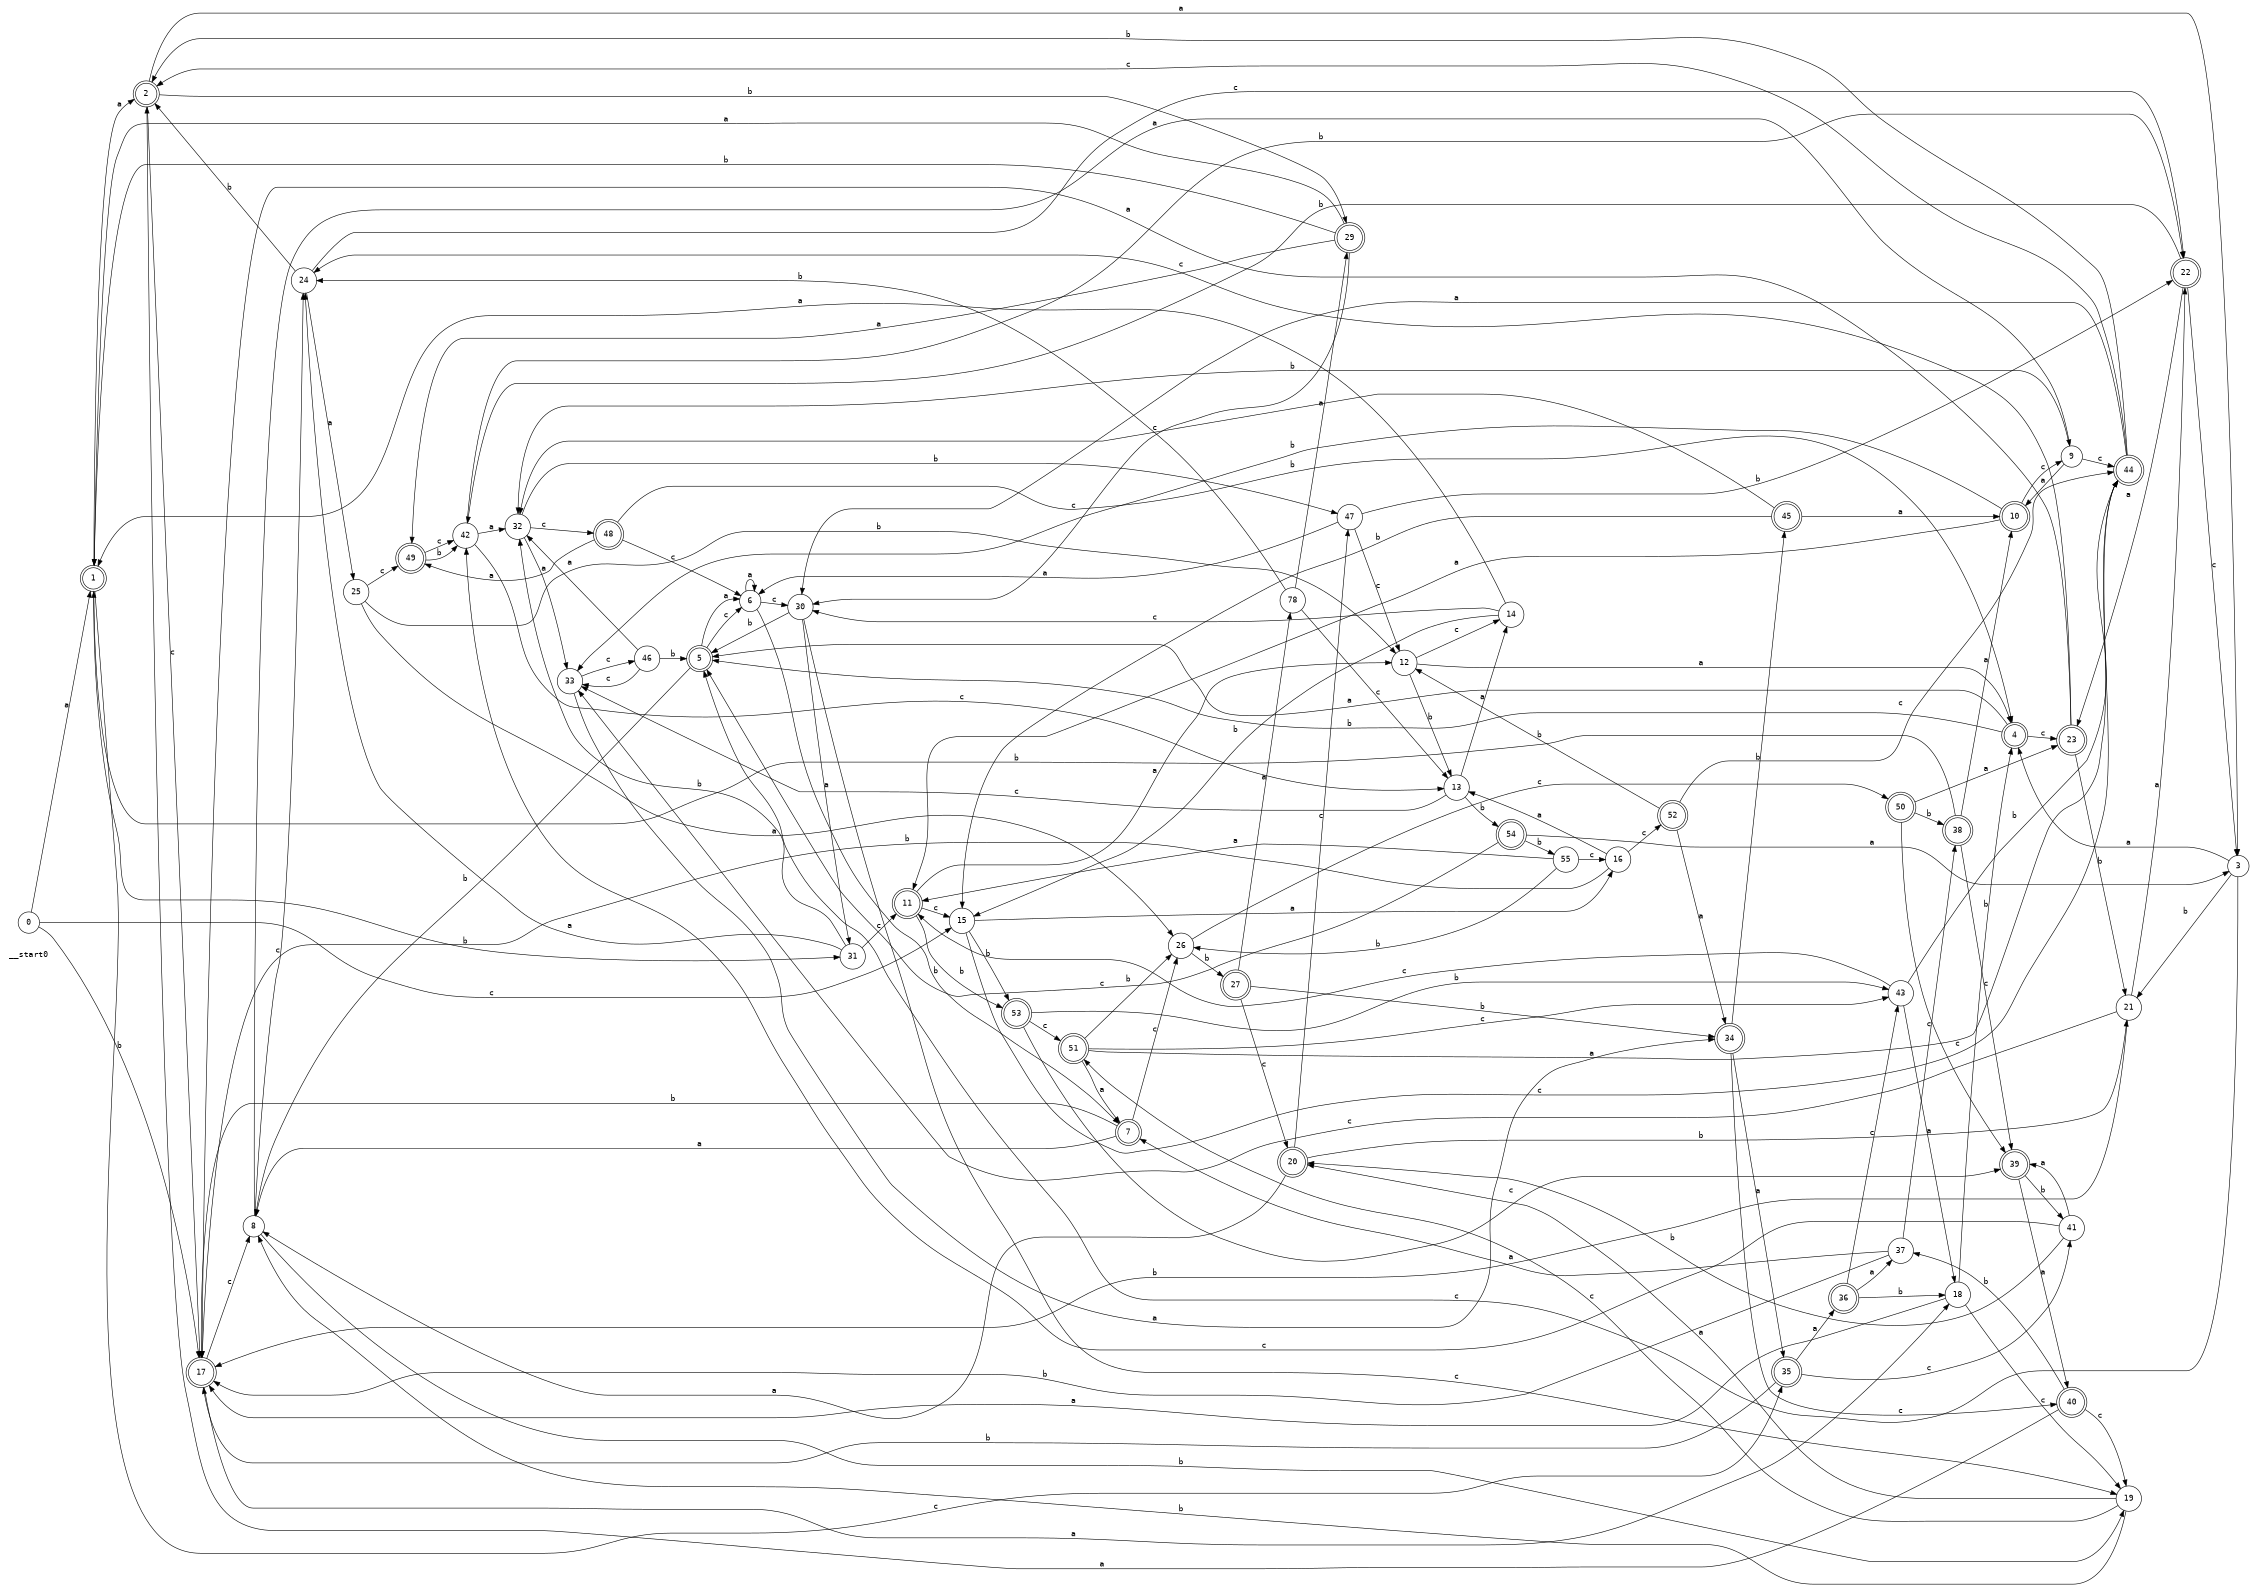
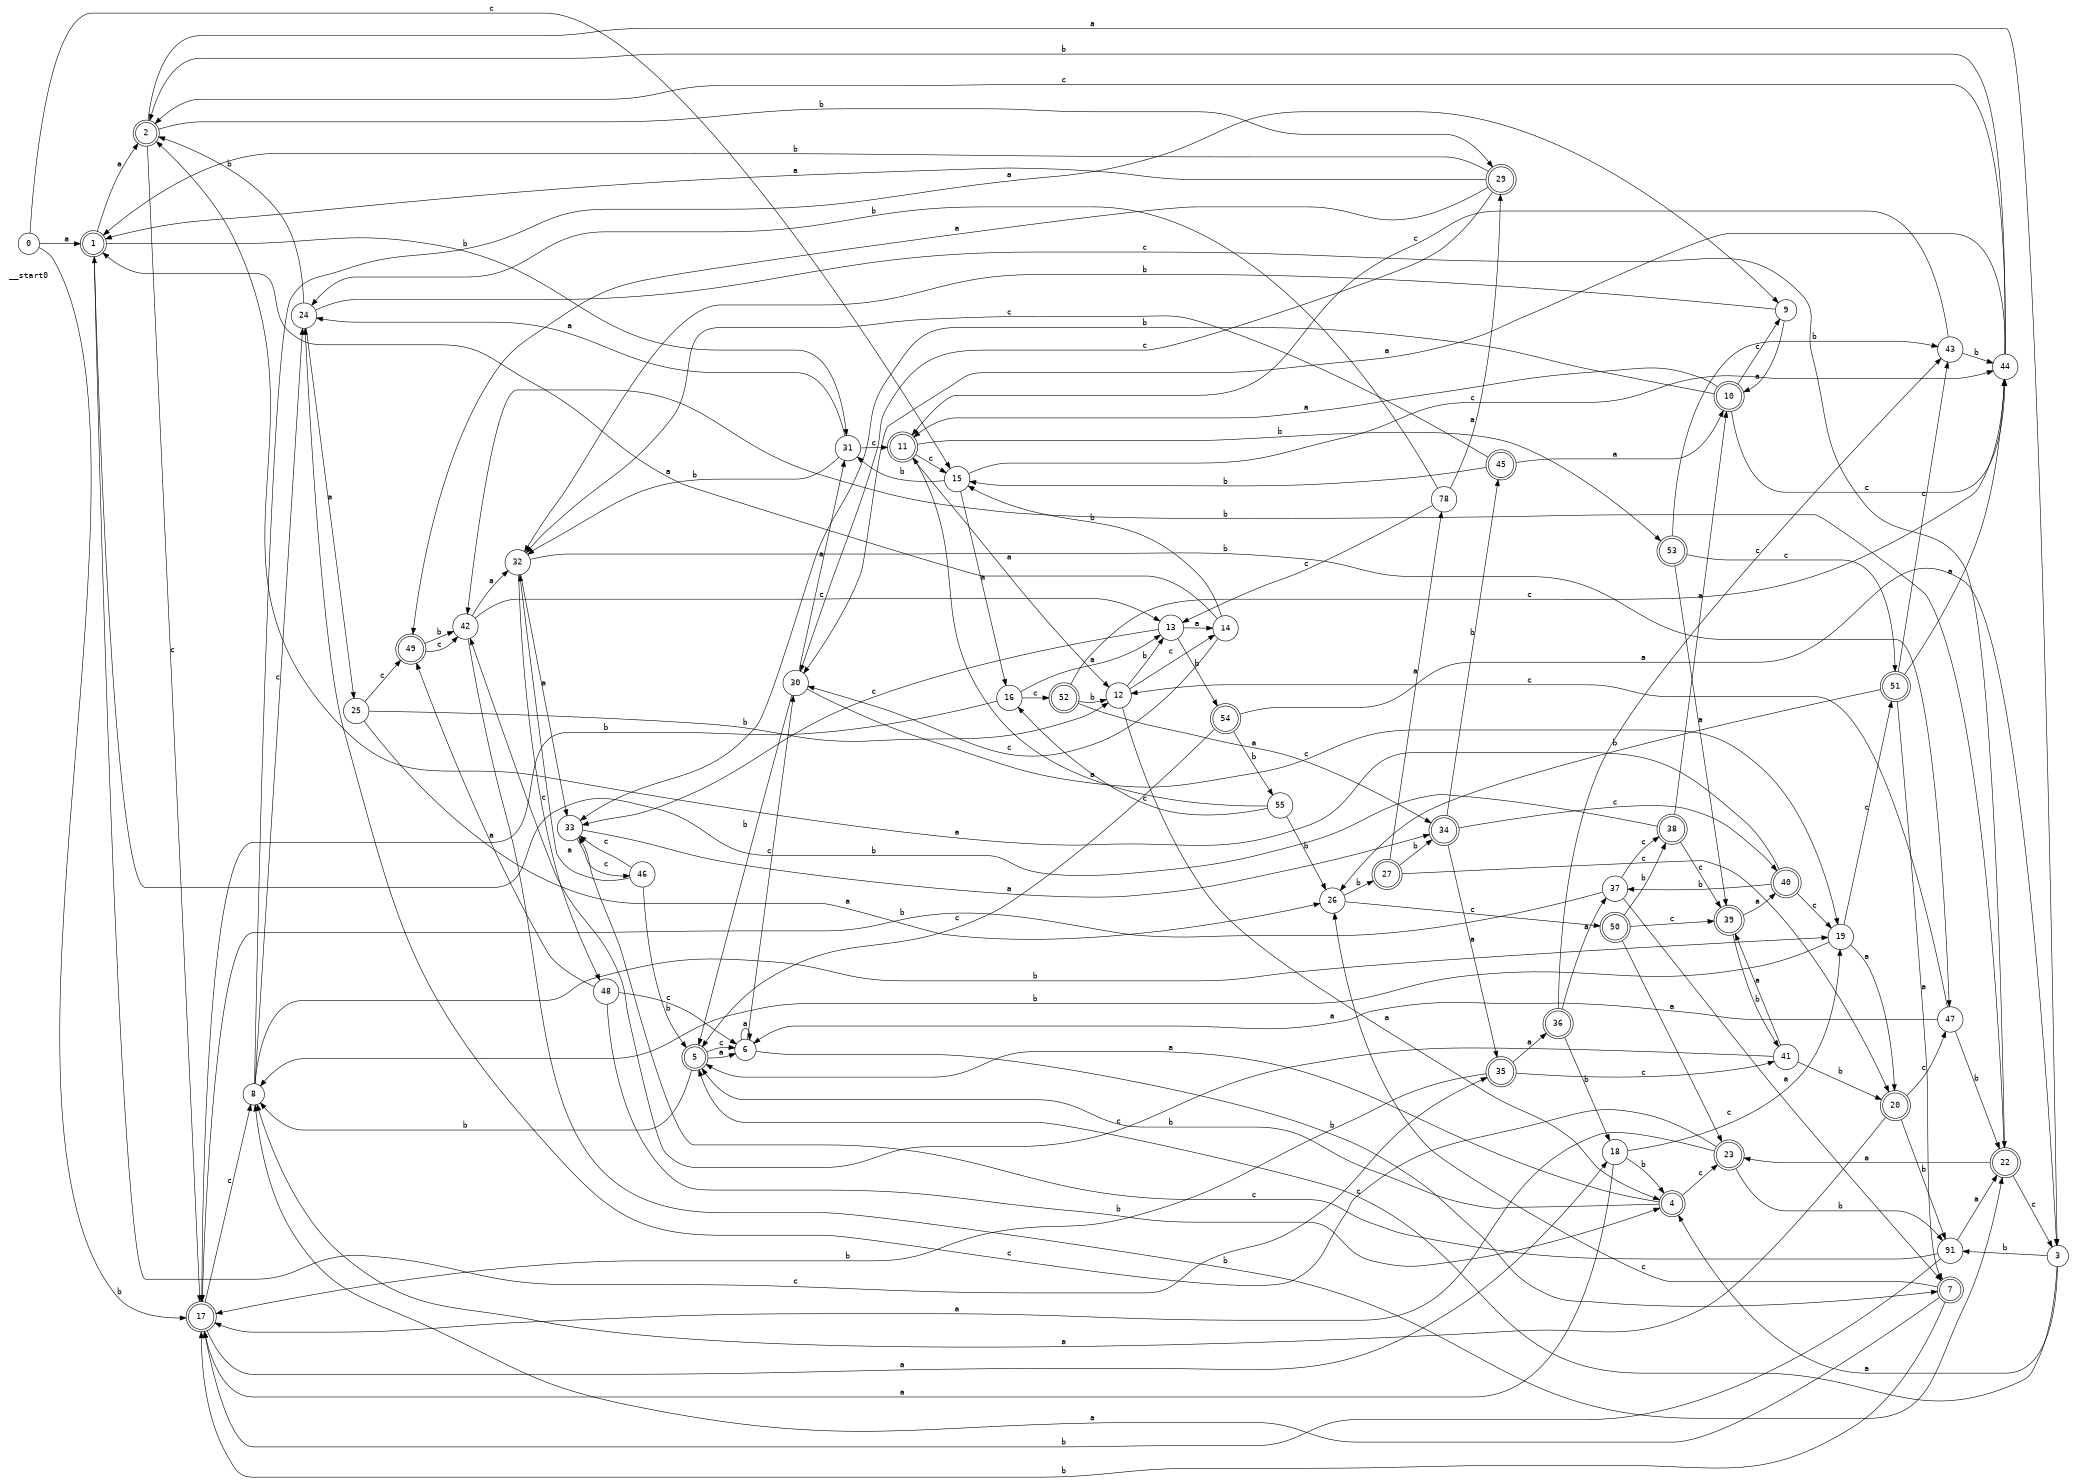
(2095, 462) -> (1881, 492)
(2129, 470) -> (2005, 367)
(609, 534) -> (606, 992)
(988, 963) -> (901, 480)
(2129, 1008) -> (1950, 1251)
(1929, 1141) -> none
(1511, 1190) -> (1701, 720)
